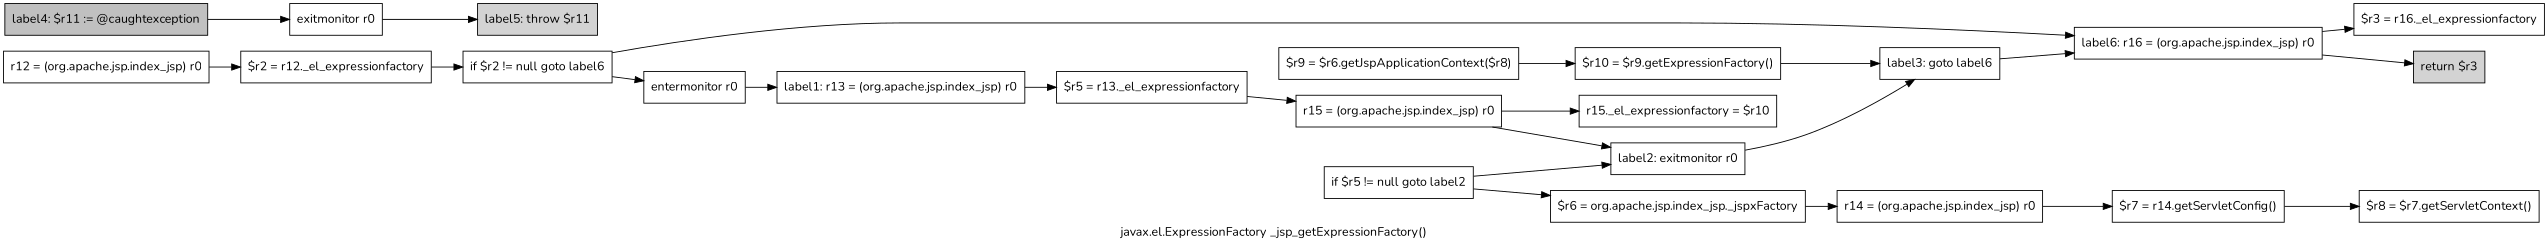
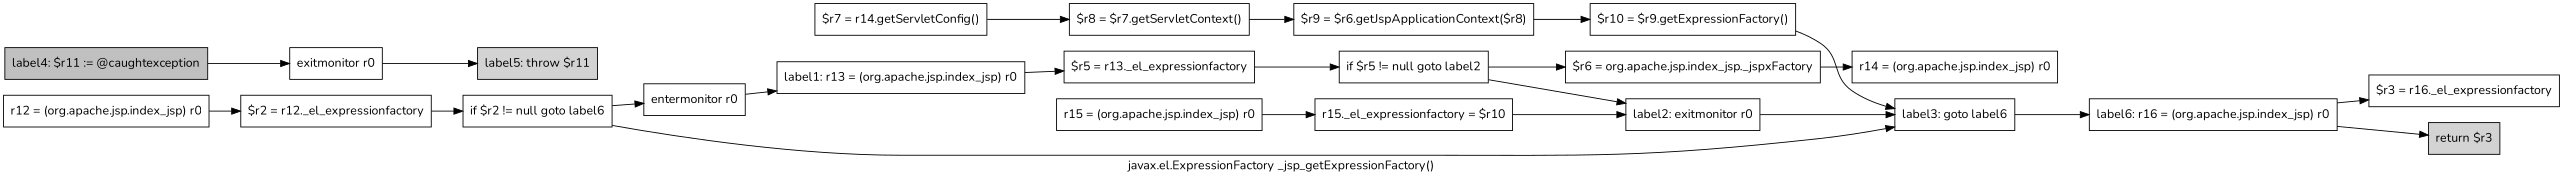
none -> (1267, 19)
(1338, 23) -> (1249, 155)
(1267, 98) -> (1292, 67)
(1547, 136) -> (1565, 115)
(2073, 206) -> none
